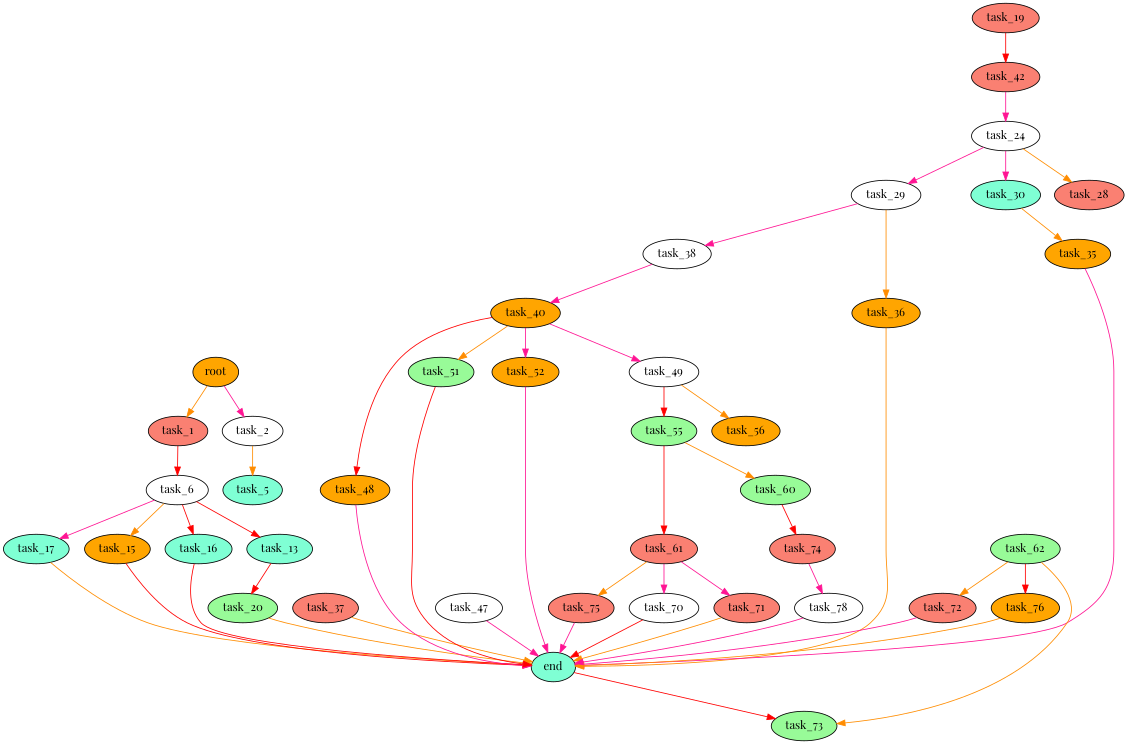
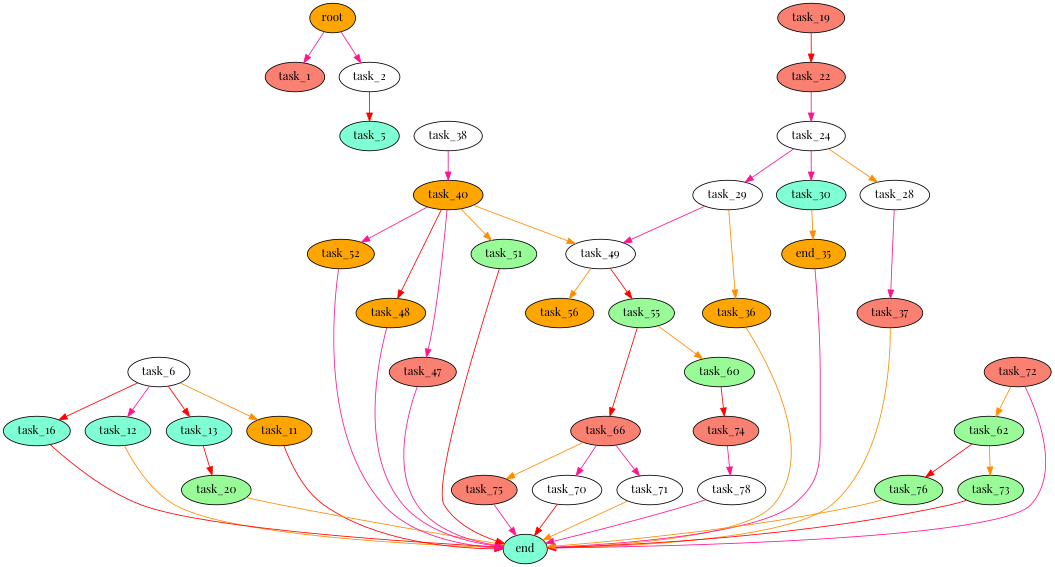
(1006, 77) -> (811, 77)
(1089, 195) -> (895, 195)
(785, 223) -> (668, 223)
none -> (892, 250)
(1078, 254) -> (814, 254)
none -> (440, 280)
(591, 341) -> (520, 223)
(199, 398) -> (316, 44)
(178, 457) -> none
(253, 457) -> (370, 103)
(36, 549) -> (118, 431)
(117, 549) -> (279, 431)
(664, 549) -> (606, 431)
(987, 576) -> (1005, 398)
(469, 608) -> (423, 372)
(747, 608) -> (650, 490)
(1025, 608) -> (909, 490)
(671, 695) -> (783, 532)
